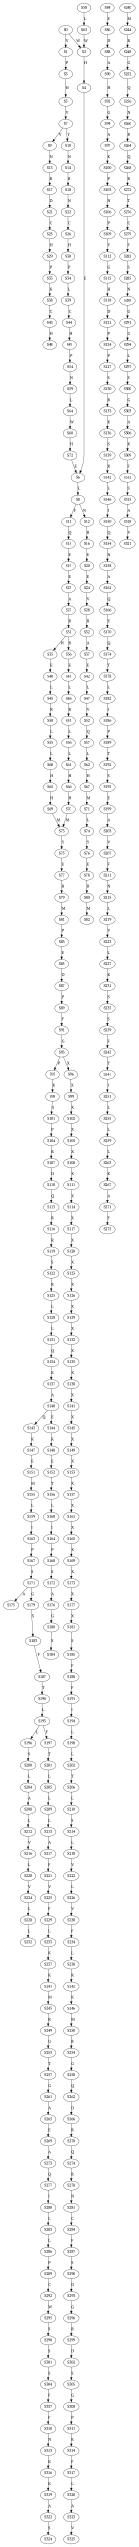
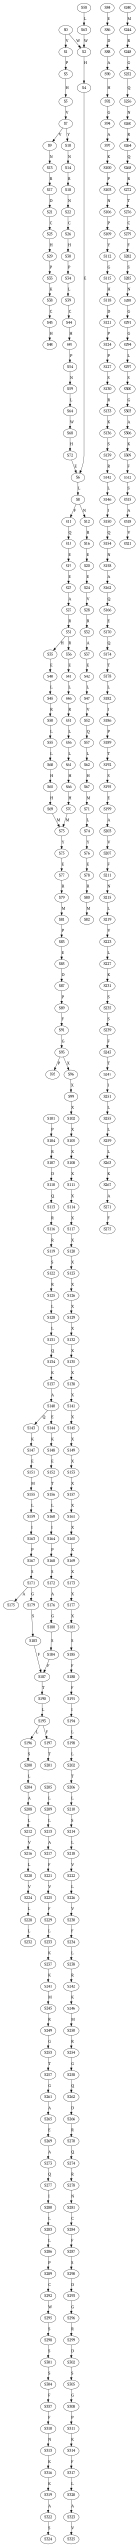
(52, 1097) -> none
none -> (47, 1665)
(48, 1775) -> none
